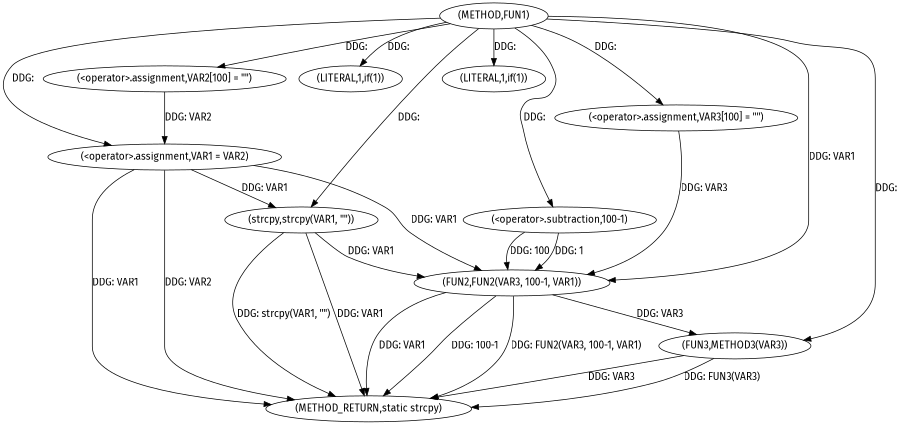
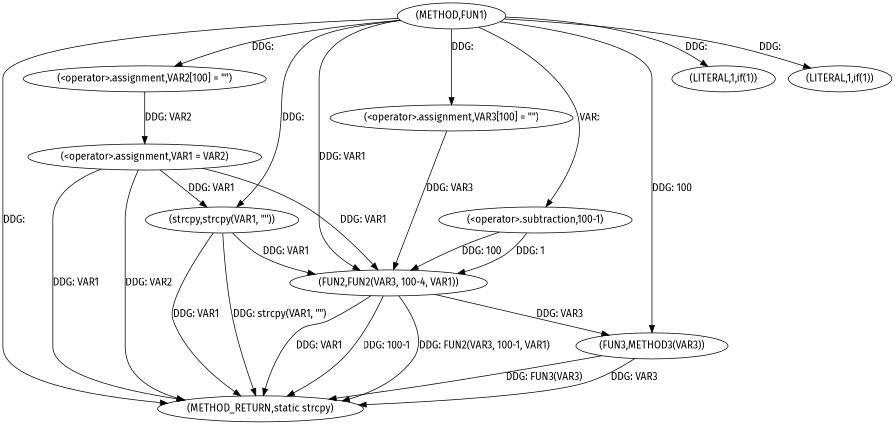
(153, 36) -> (3, 97)
(536, 118) -> (591, 118)
(888, 189) -> (672, 189)
(512, 283) -> (389, 283)
